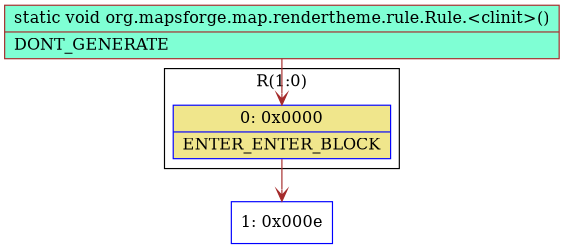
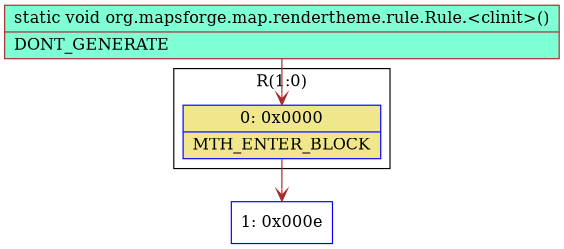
(282, 145) -> (282, 145)
